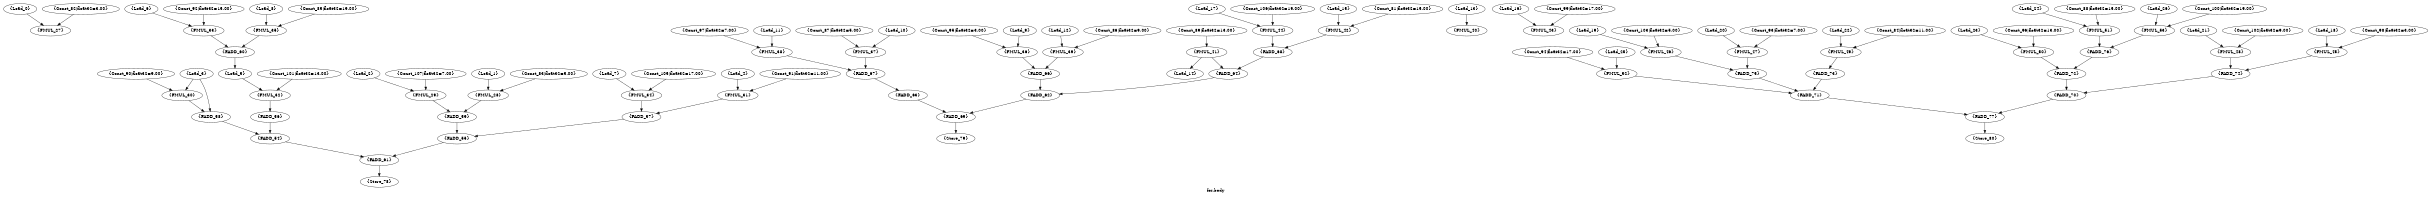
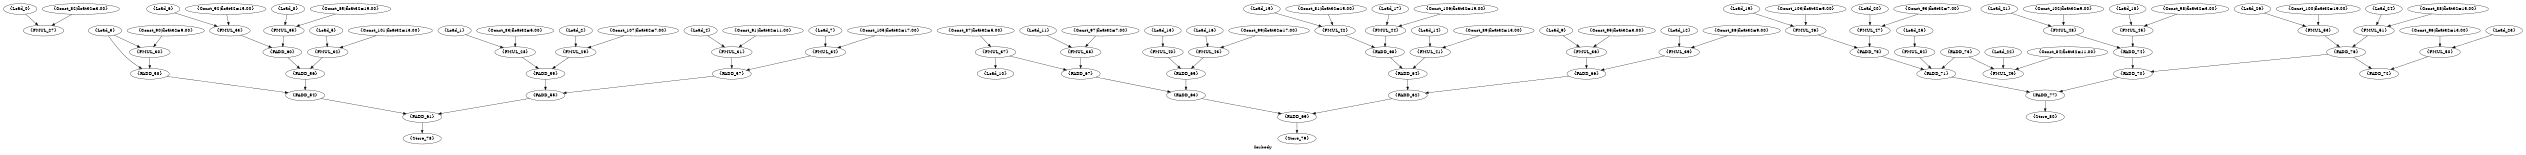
(882, 41) -> (995, 62)
(1553, 52) -> none
(235, 62) -> (293, 62)
(1197, 62) -> (1430, 40)
(1834, 62) -> (1980, 62)
none -> (1186, 74)
(2066, 83) -> (2241, 63)
